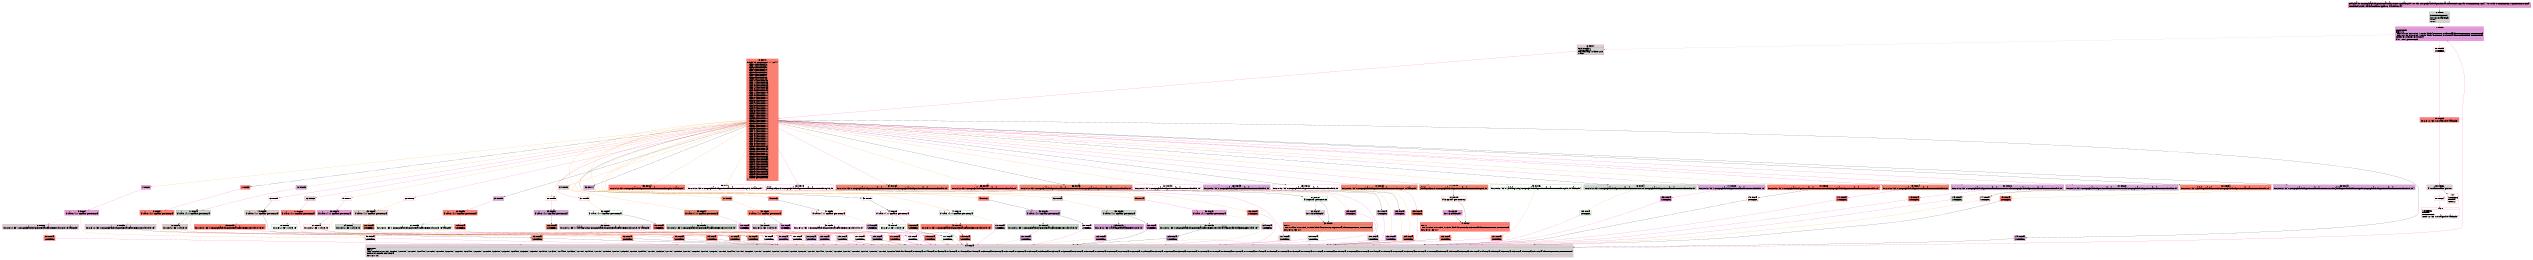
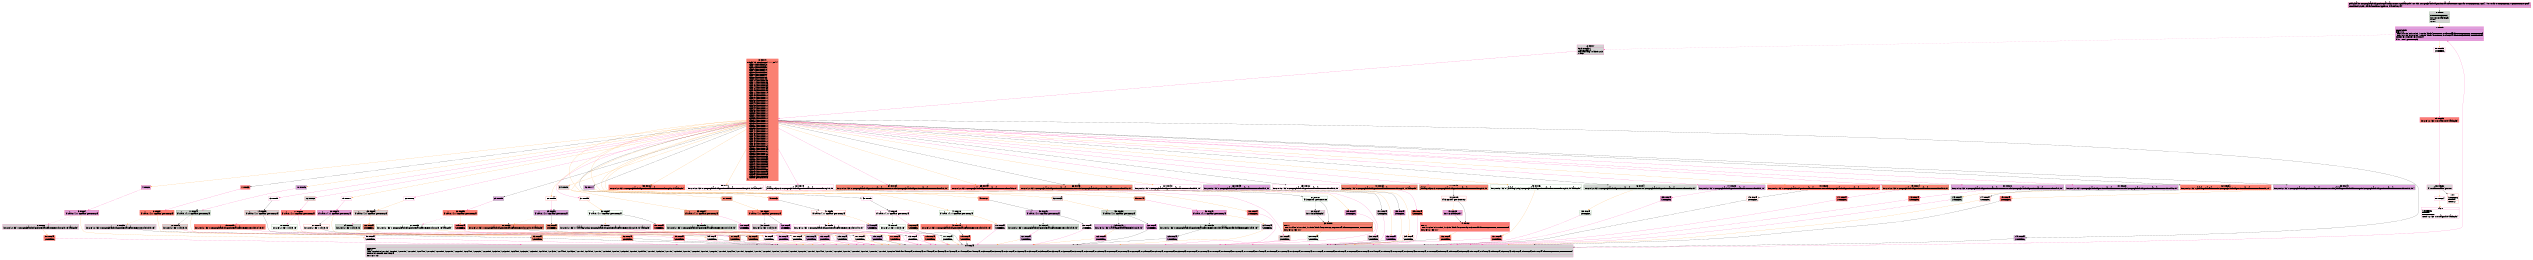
none -> (506, 227)
(712, 238) -> (712, 238)
(1408, 238) -> (1408, 238)
